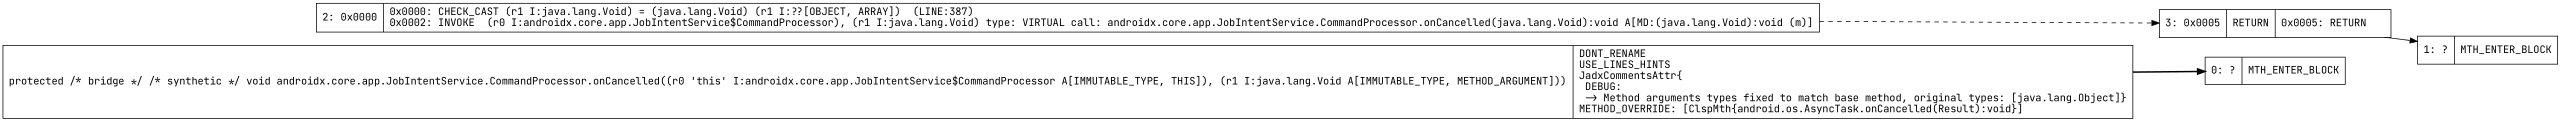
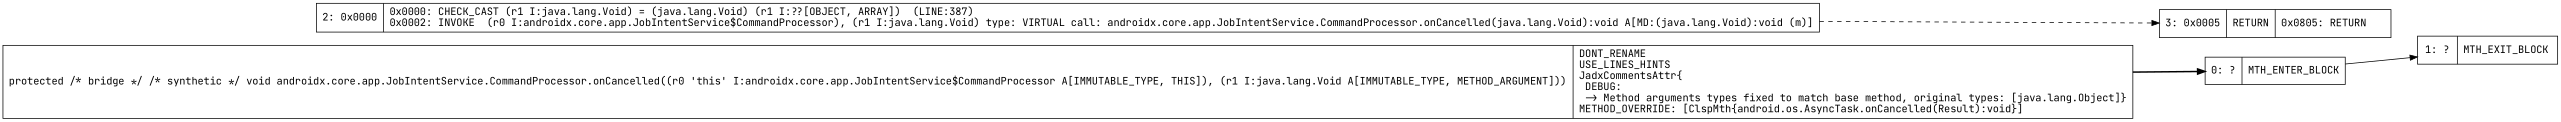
(2333, 23) -> (2333, 23)
(2397, 39) -> (2378, 61)
(2506, 50) -> (2506, 50)
